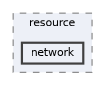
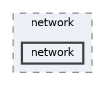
(53, 24) -> (53, 24)
